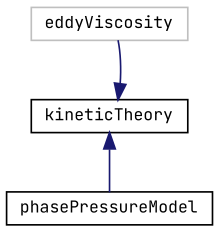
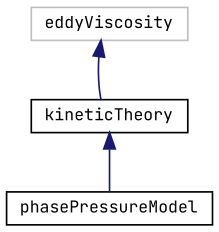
(120, 62) -> (99, 78)
